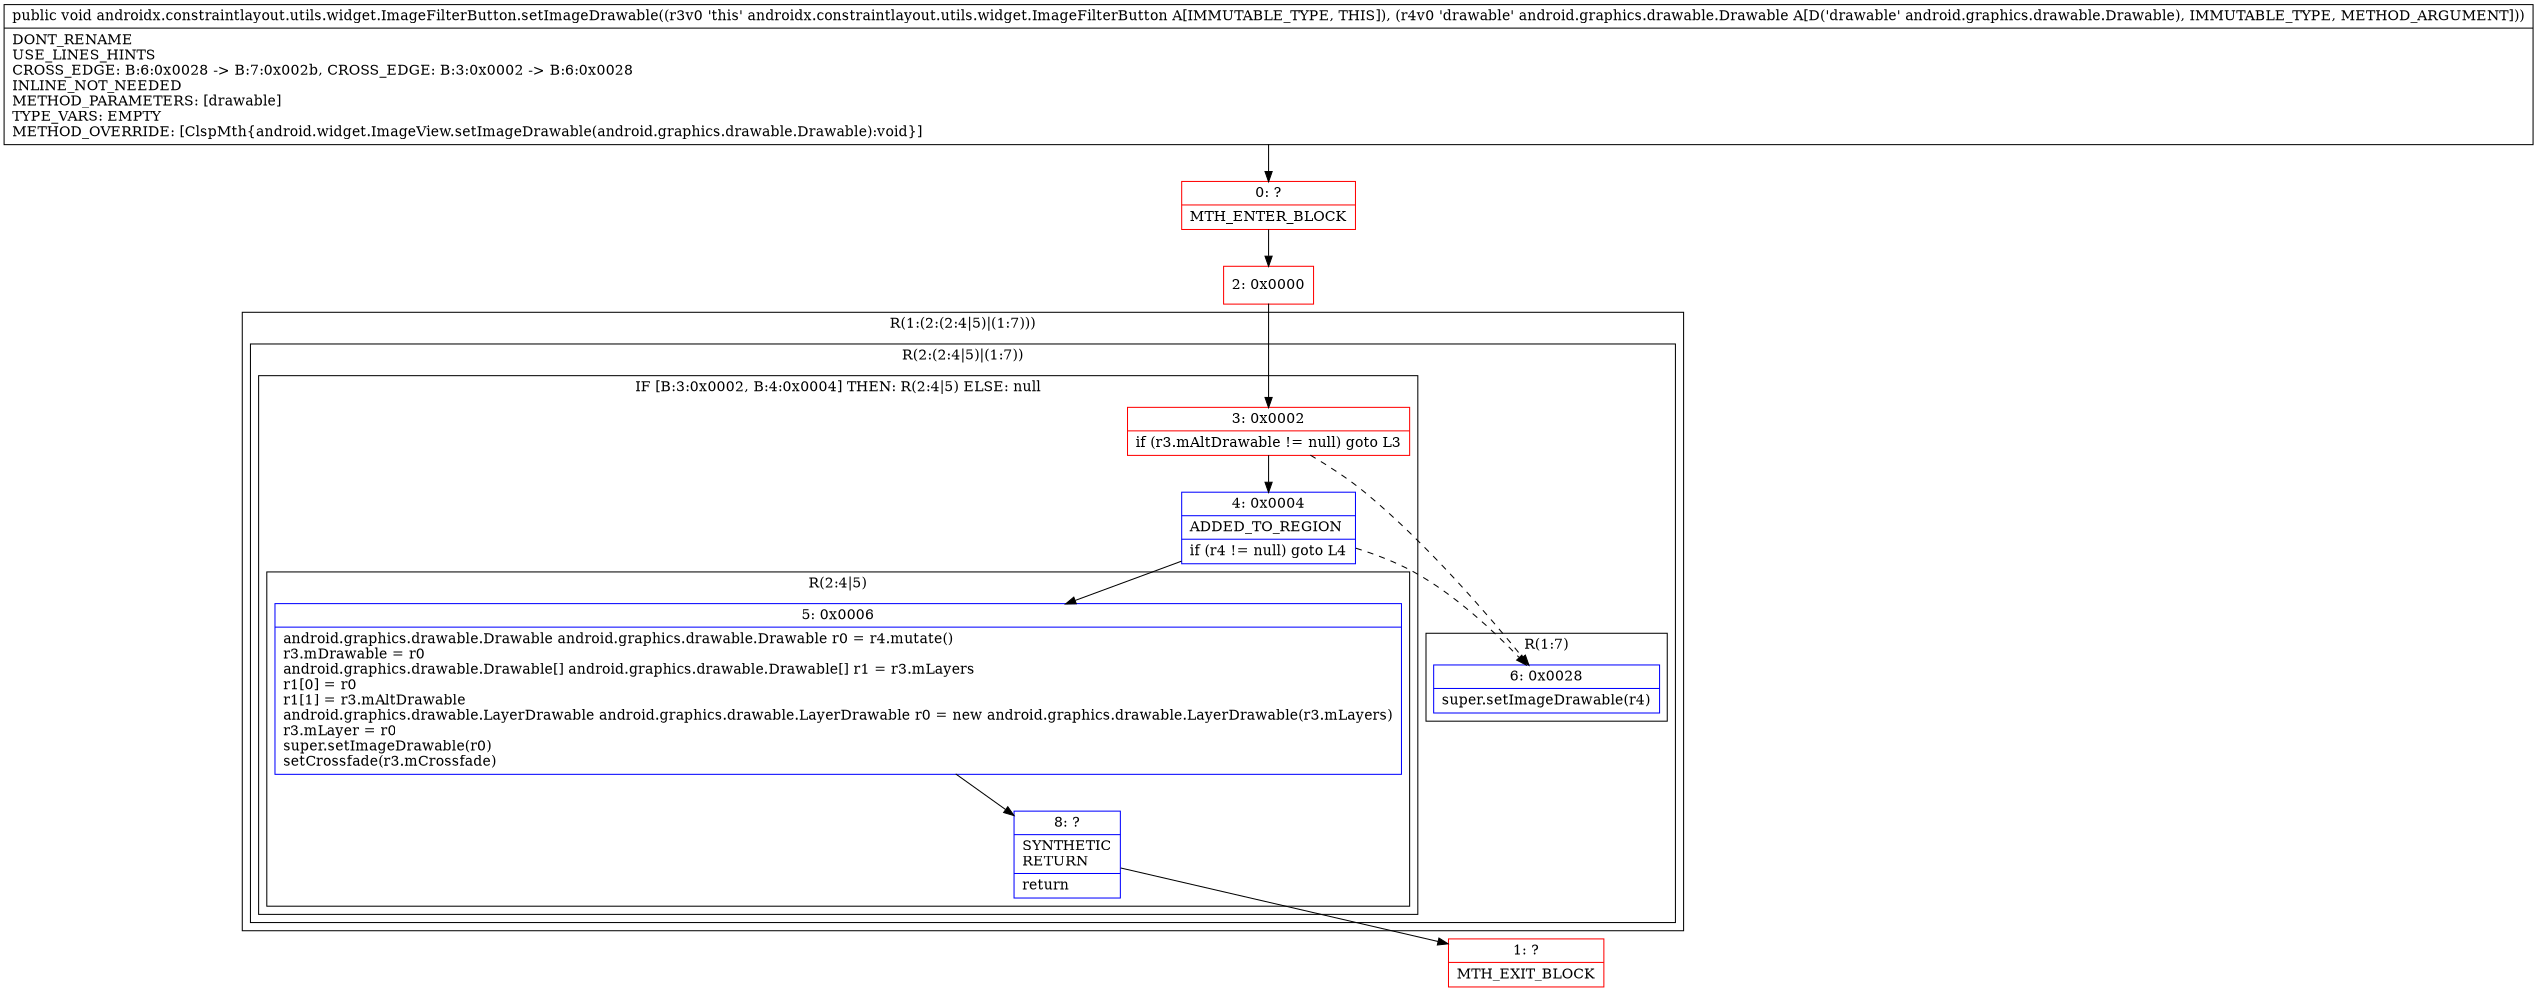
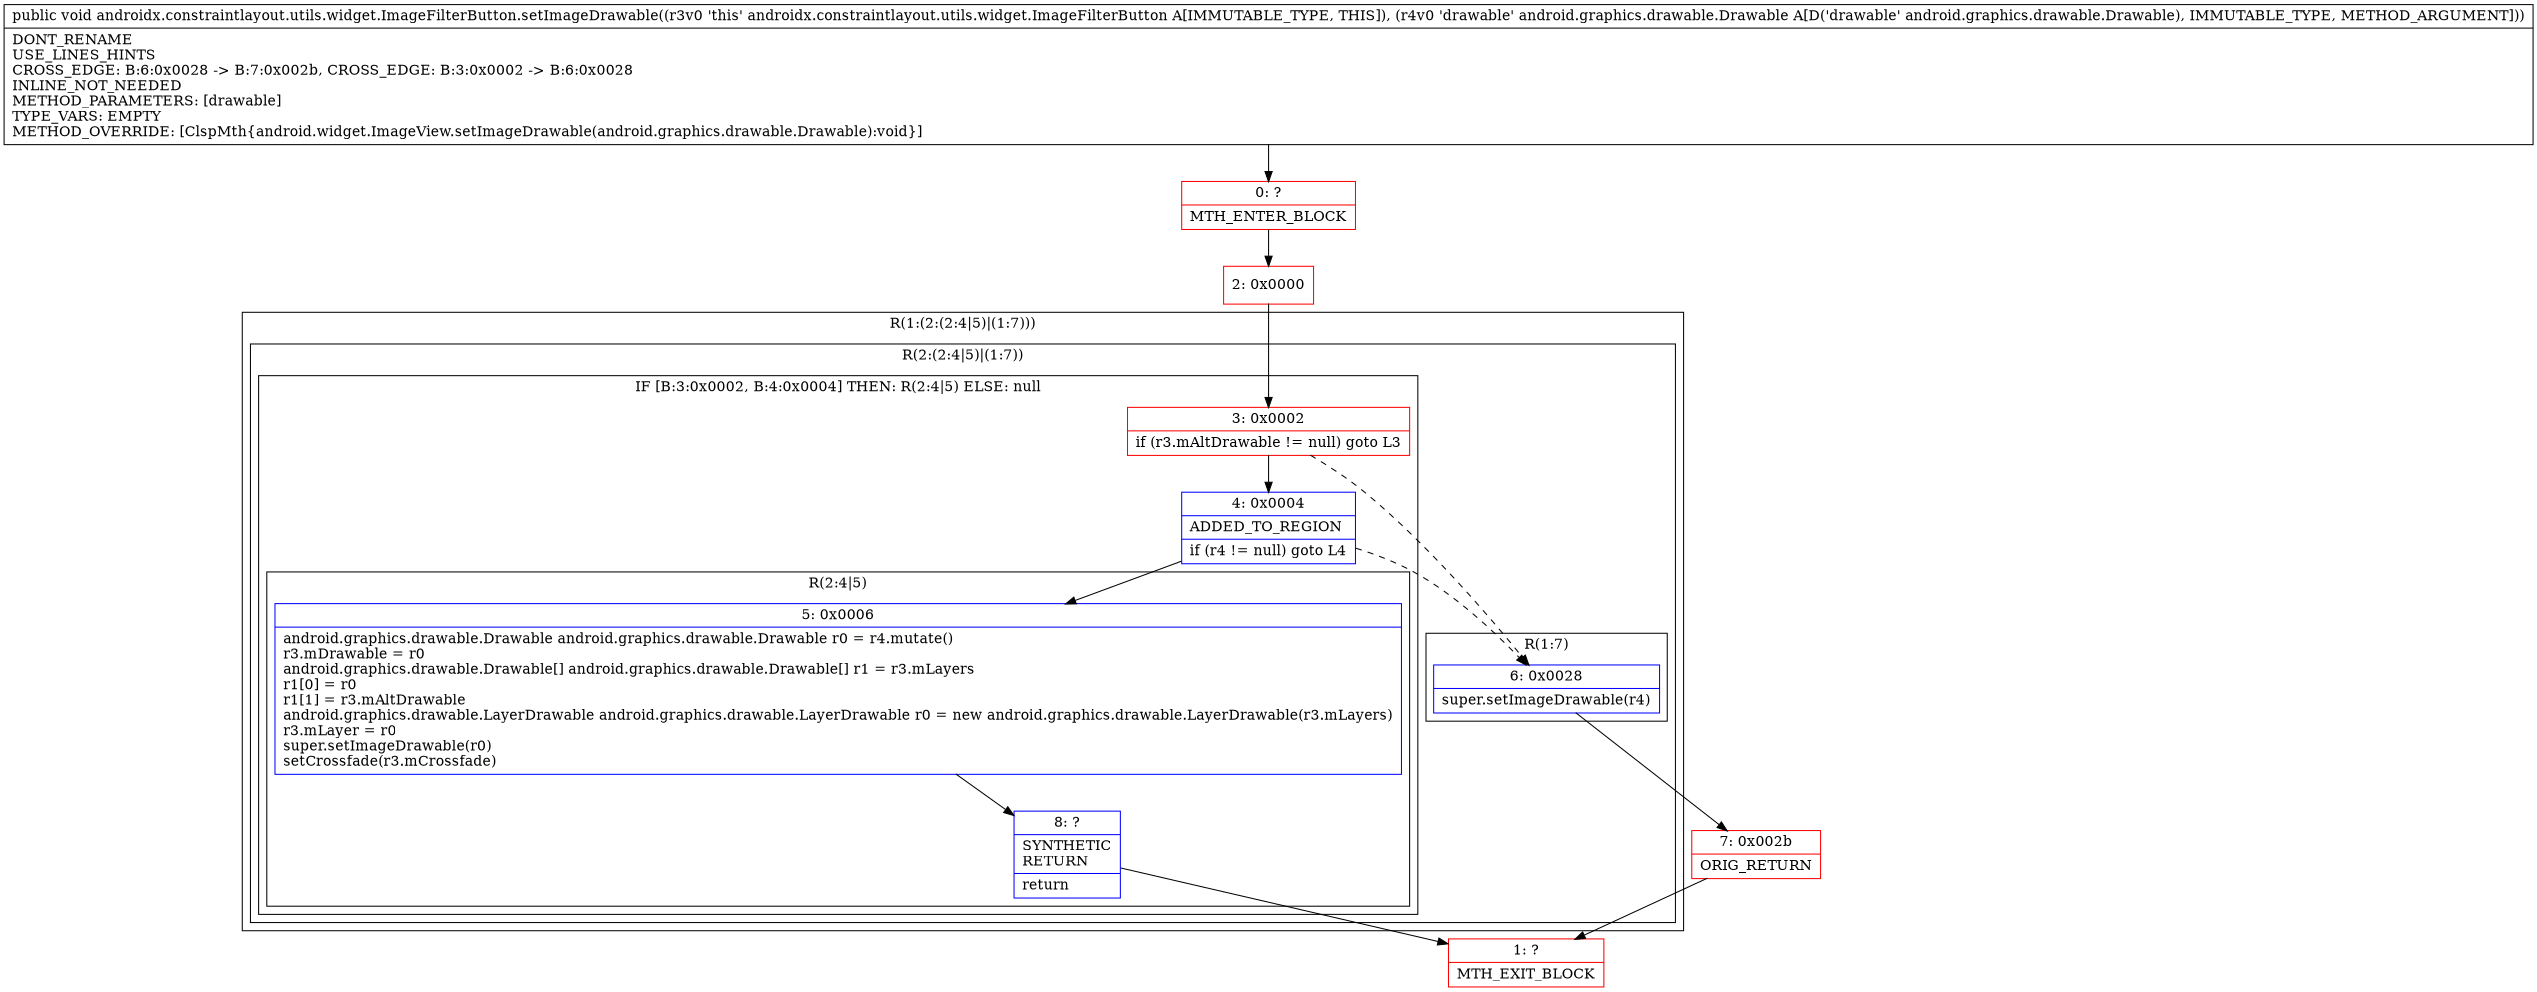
none -> (1756, 855)
